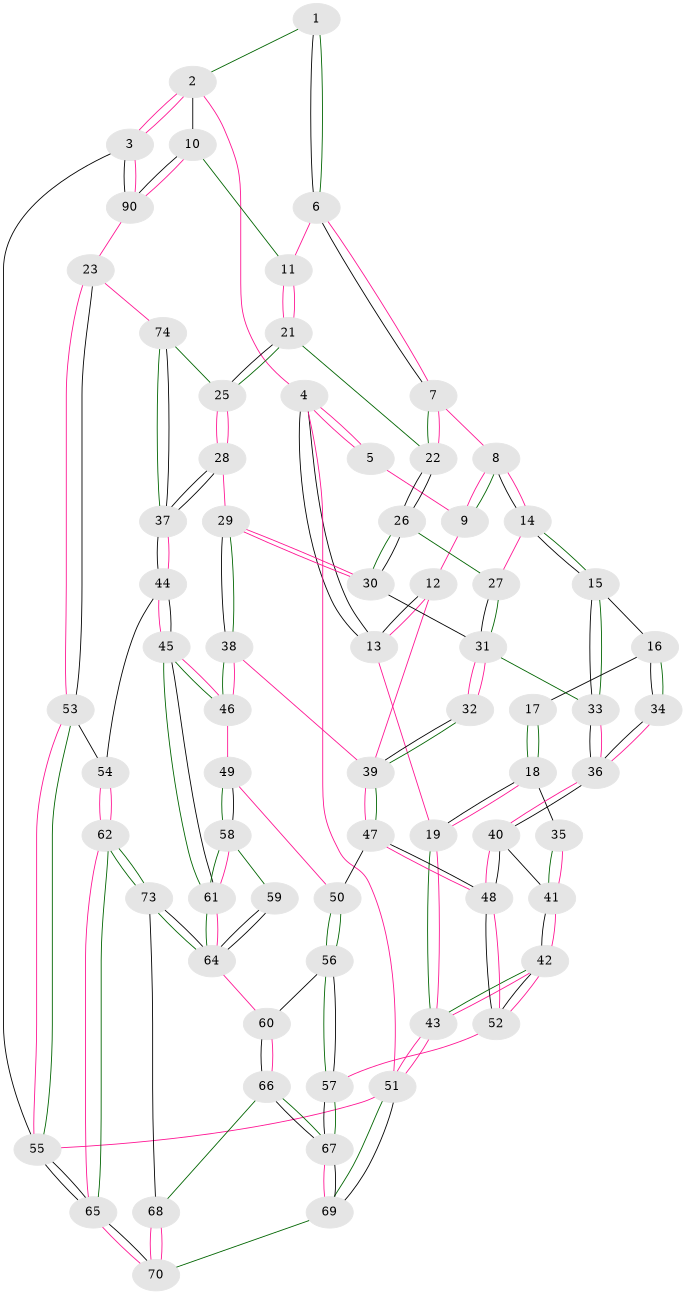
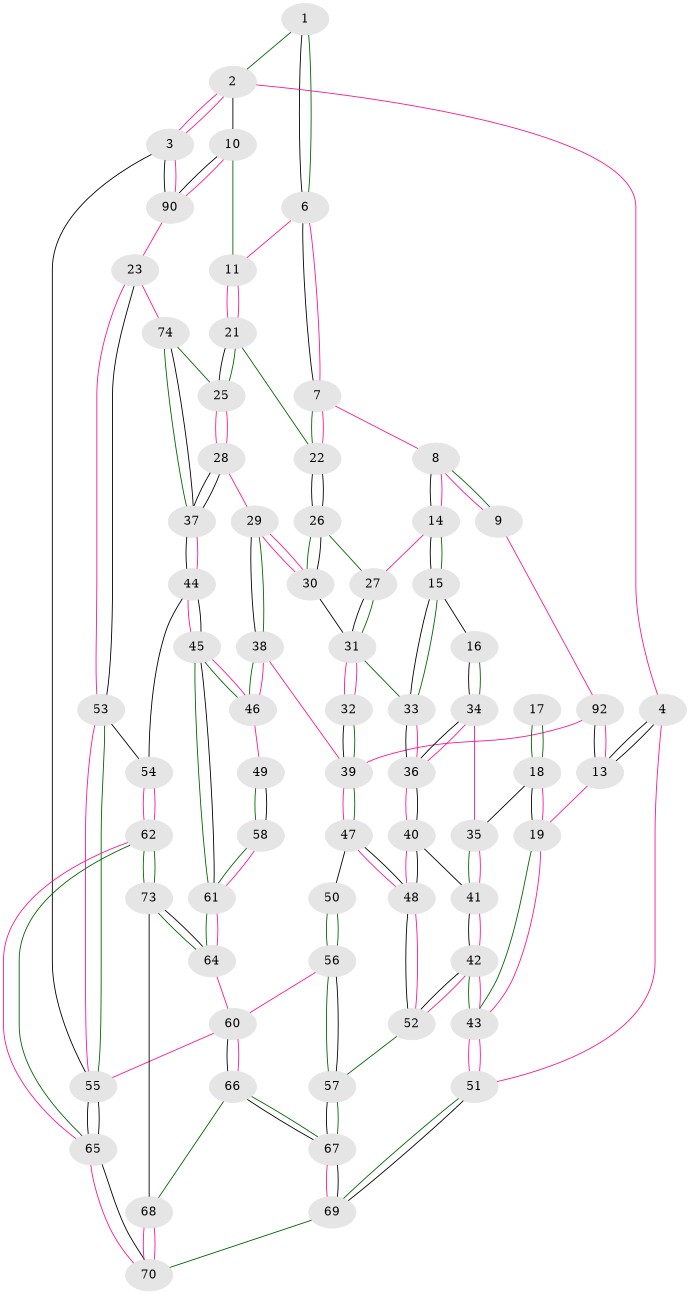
(371, 459) -> none
(433, 584) -> (600, 710)
(586, 683) -> none
none -> (474, 773)
(283, 835) -> none
(275, 898) -> none
(298, 992) -> (283, 993)
(430, 1051) -> (372, 1055)
(220, 1132) -> (163, 1055)
